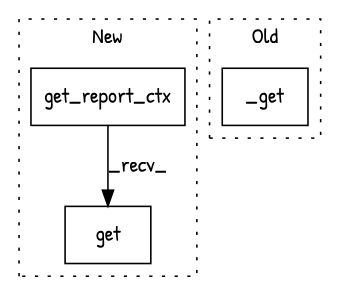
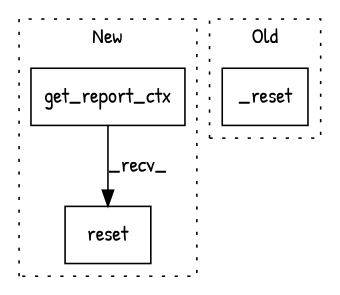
(265, 97) -> (265, 97)
(108, 235) -> (108, 235)
